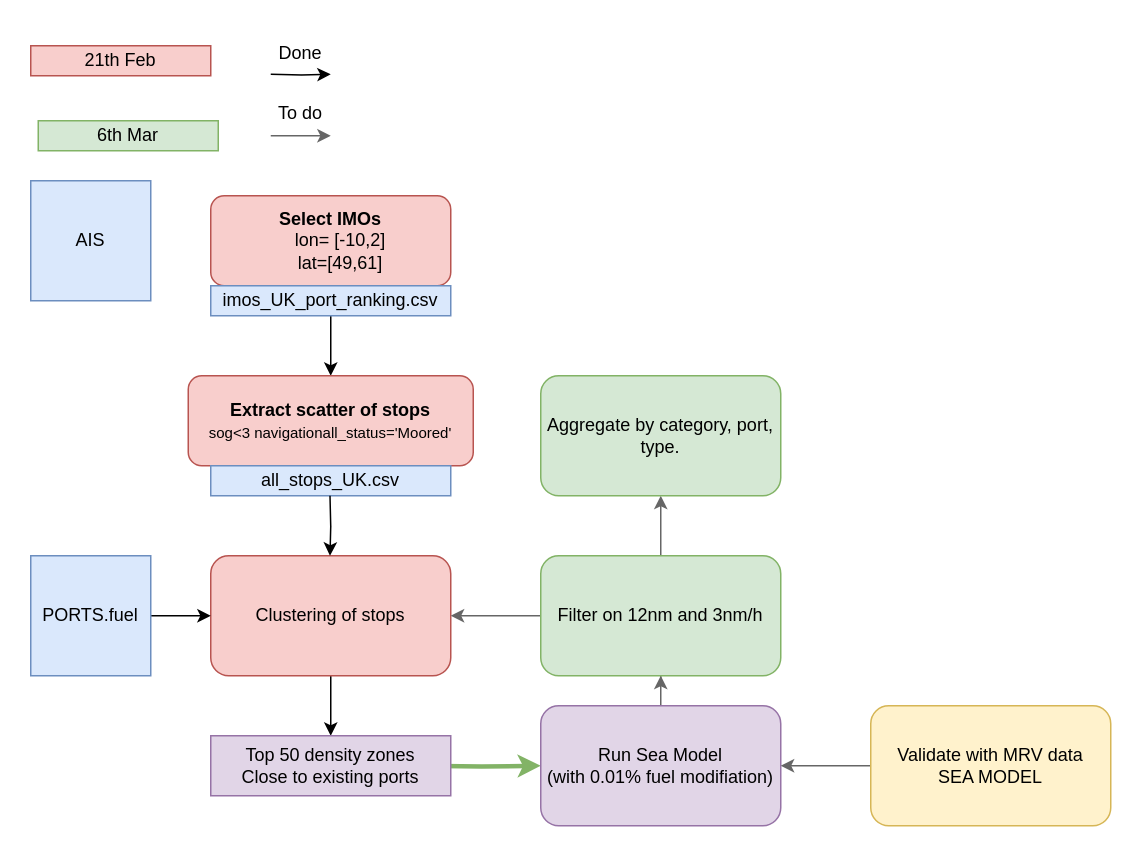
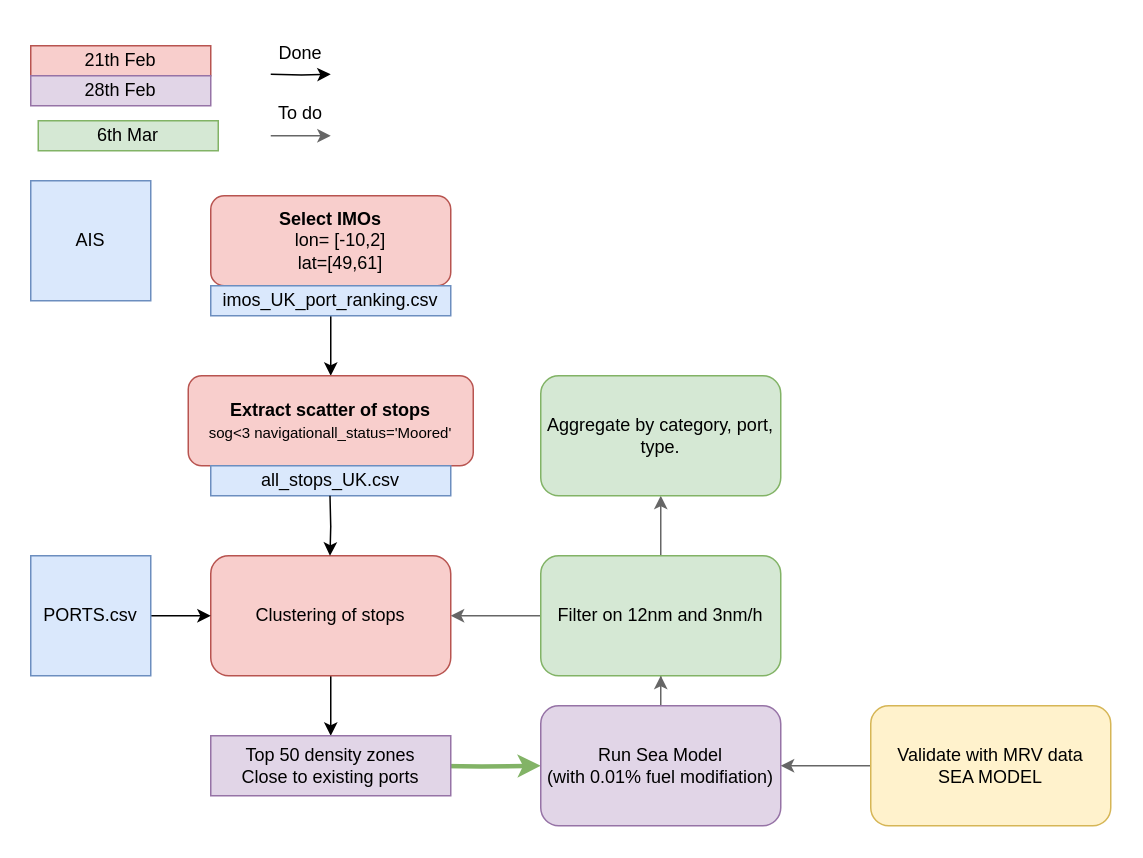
none -> (121, 91)
(91, 616) -> (91, 616)
